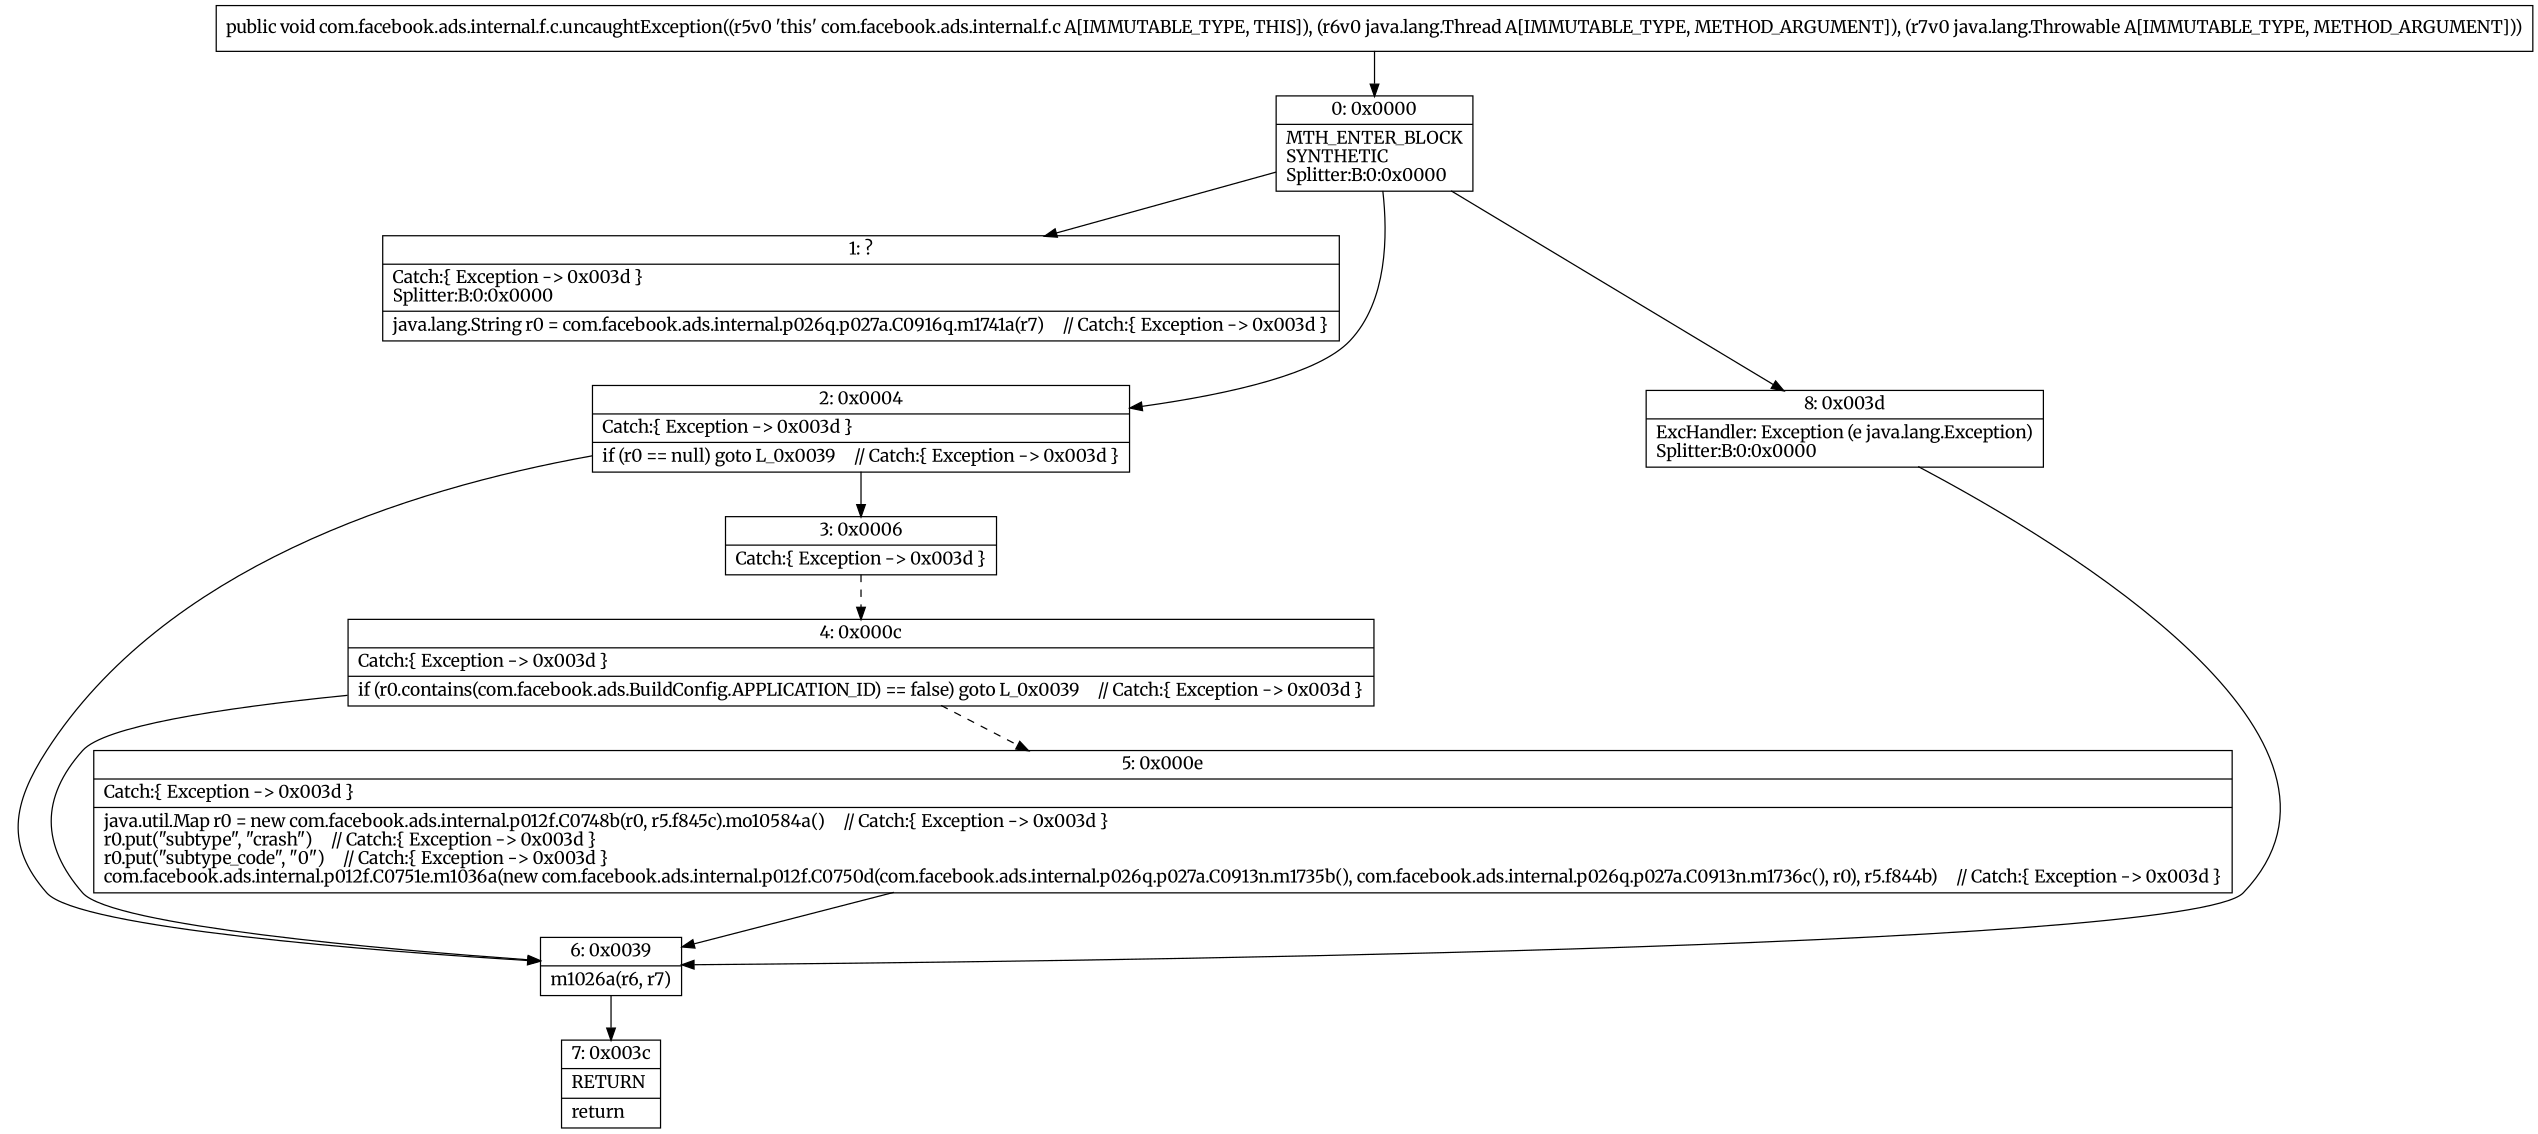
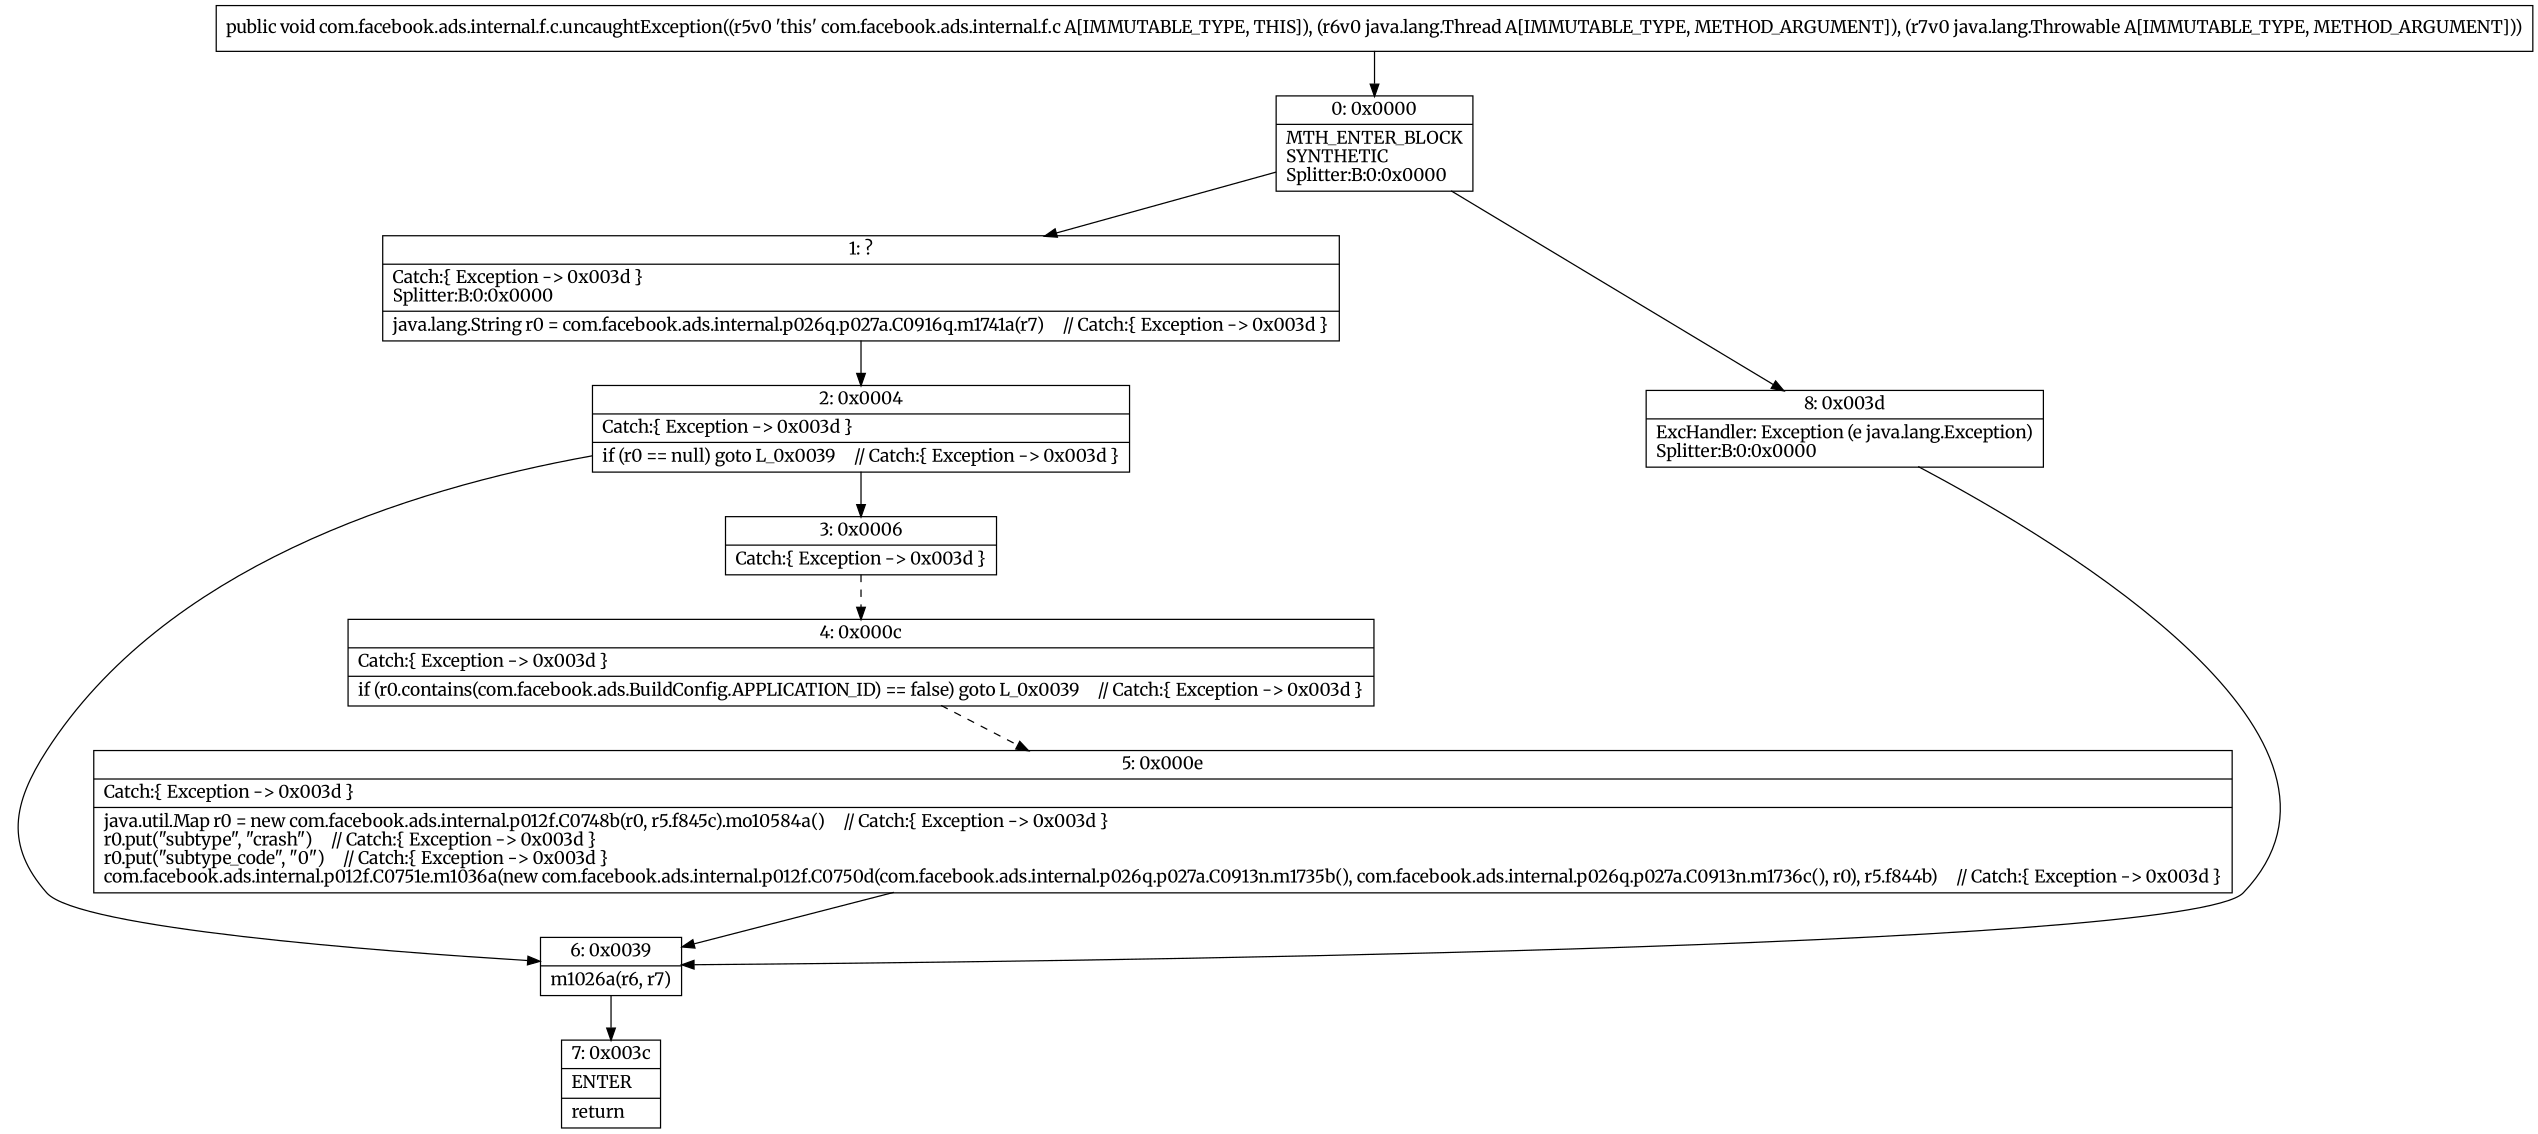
(1324, 359) -> (861, 357)
(92, 898) -> none
(609, 1083) -> (602, 1083)
